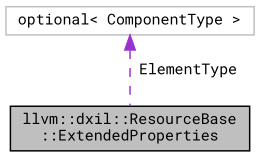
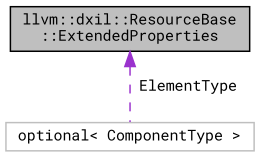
(130, 78) -> (130, 94)
